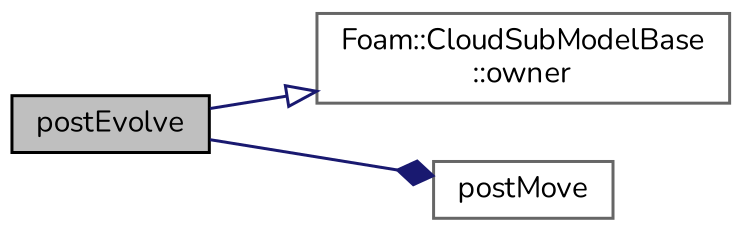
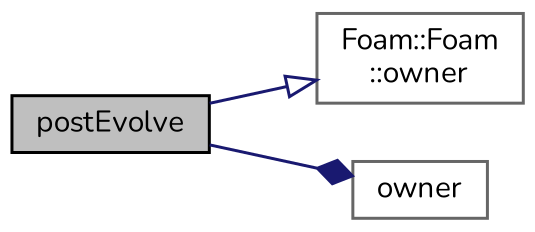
(523, 58) -> (420, 58)
(523, 190) -> (420, 190)
